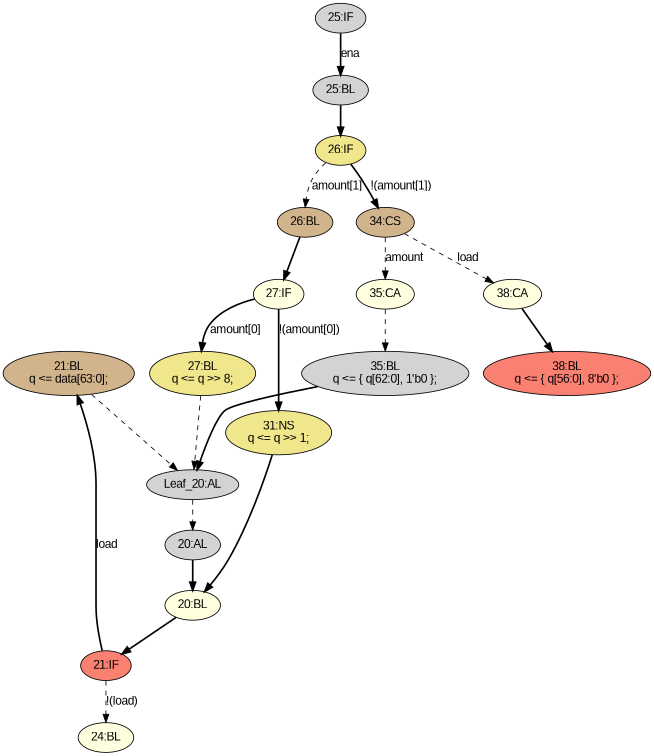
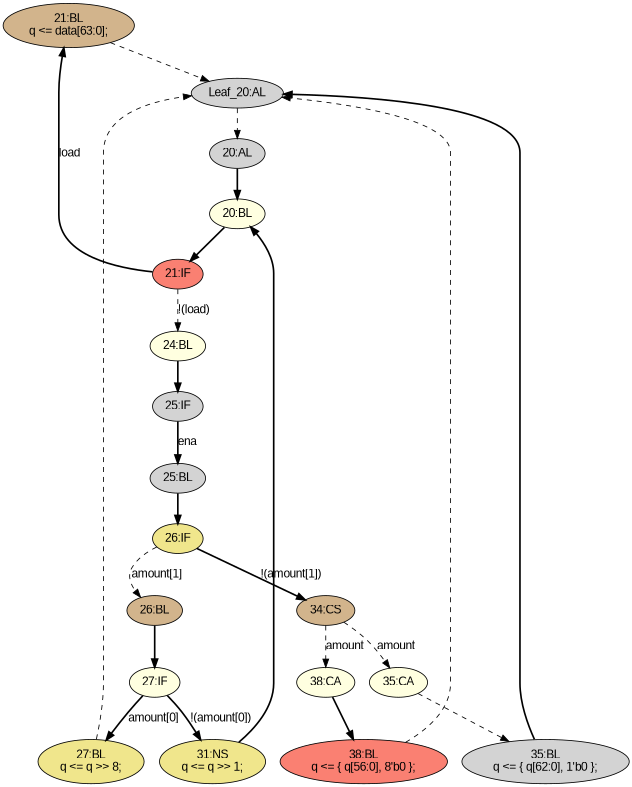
(468, 258) -> (345, 646)
none -> (451, 368)
none -> (178, 372)
